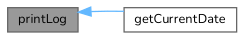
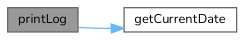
(108, 11) -> (95, 28)
